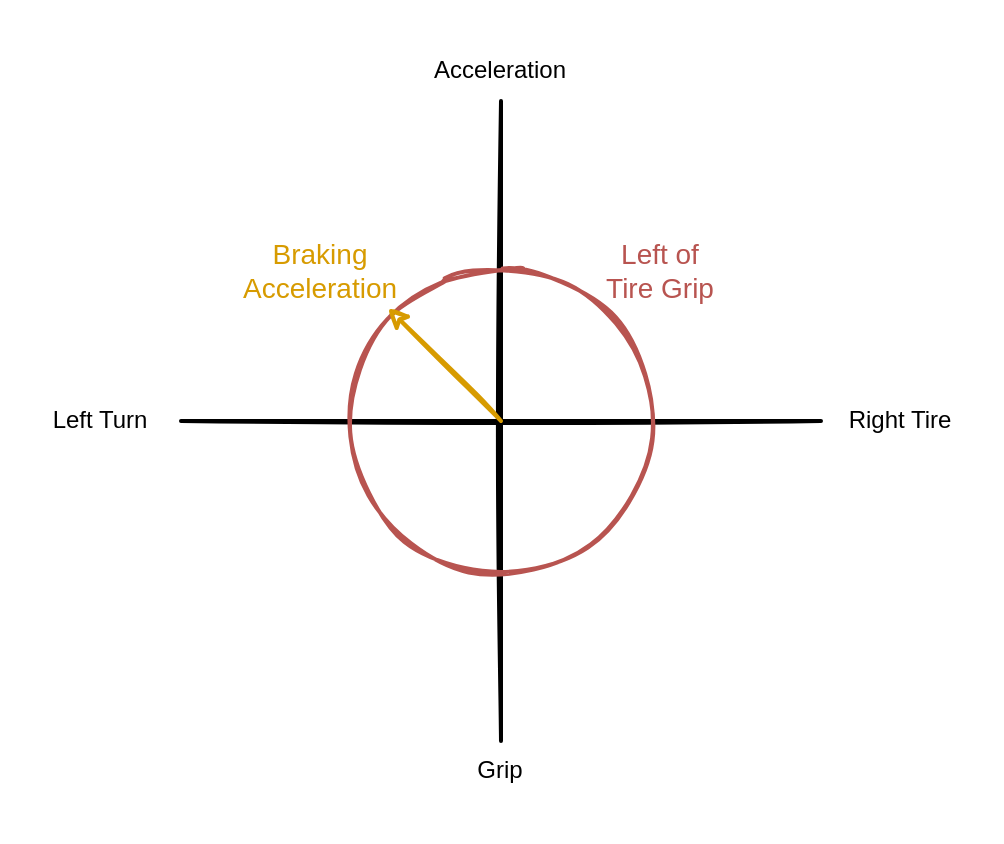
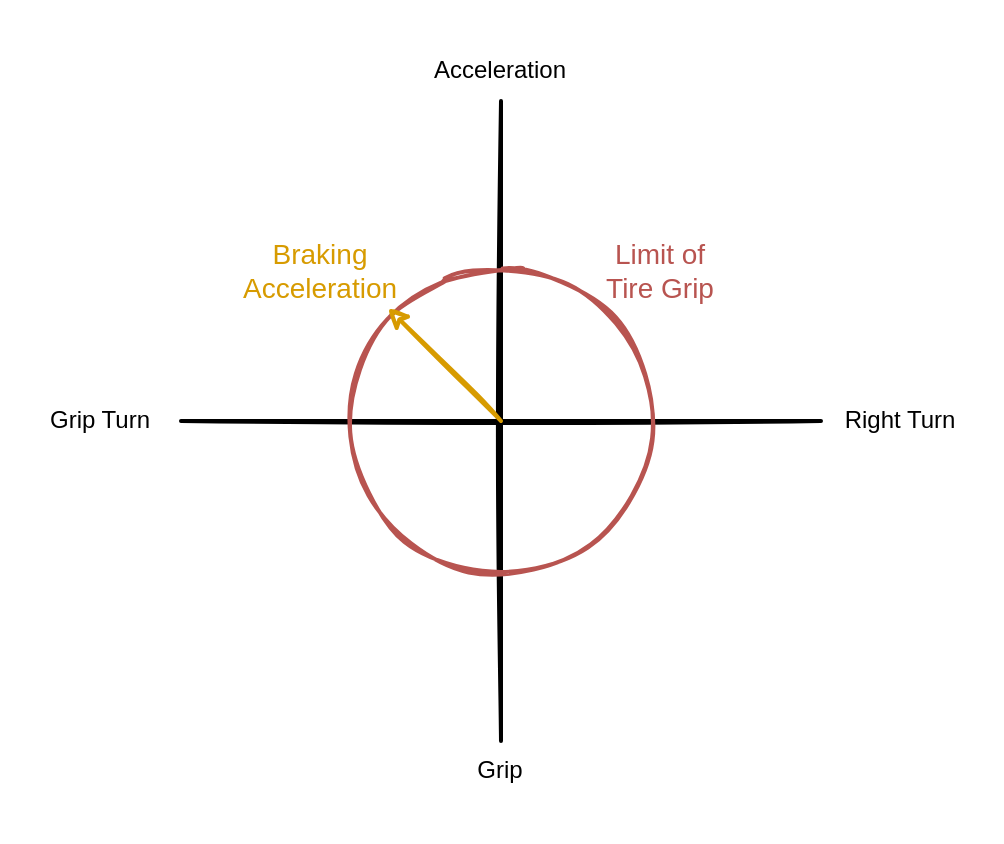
(661, 271) -> (661, 271)
(101, 421) -> (101, 421)
(901, 421) -> (901, 421)
